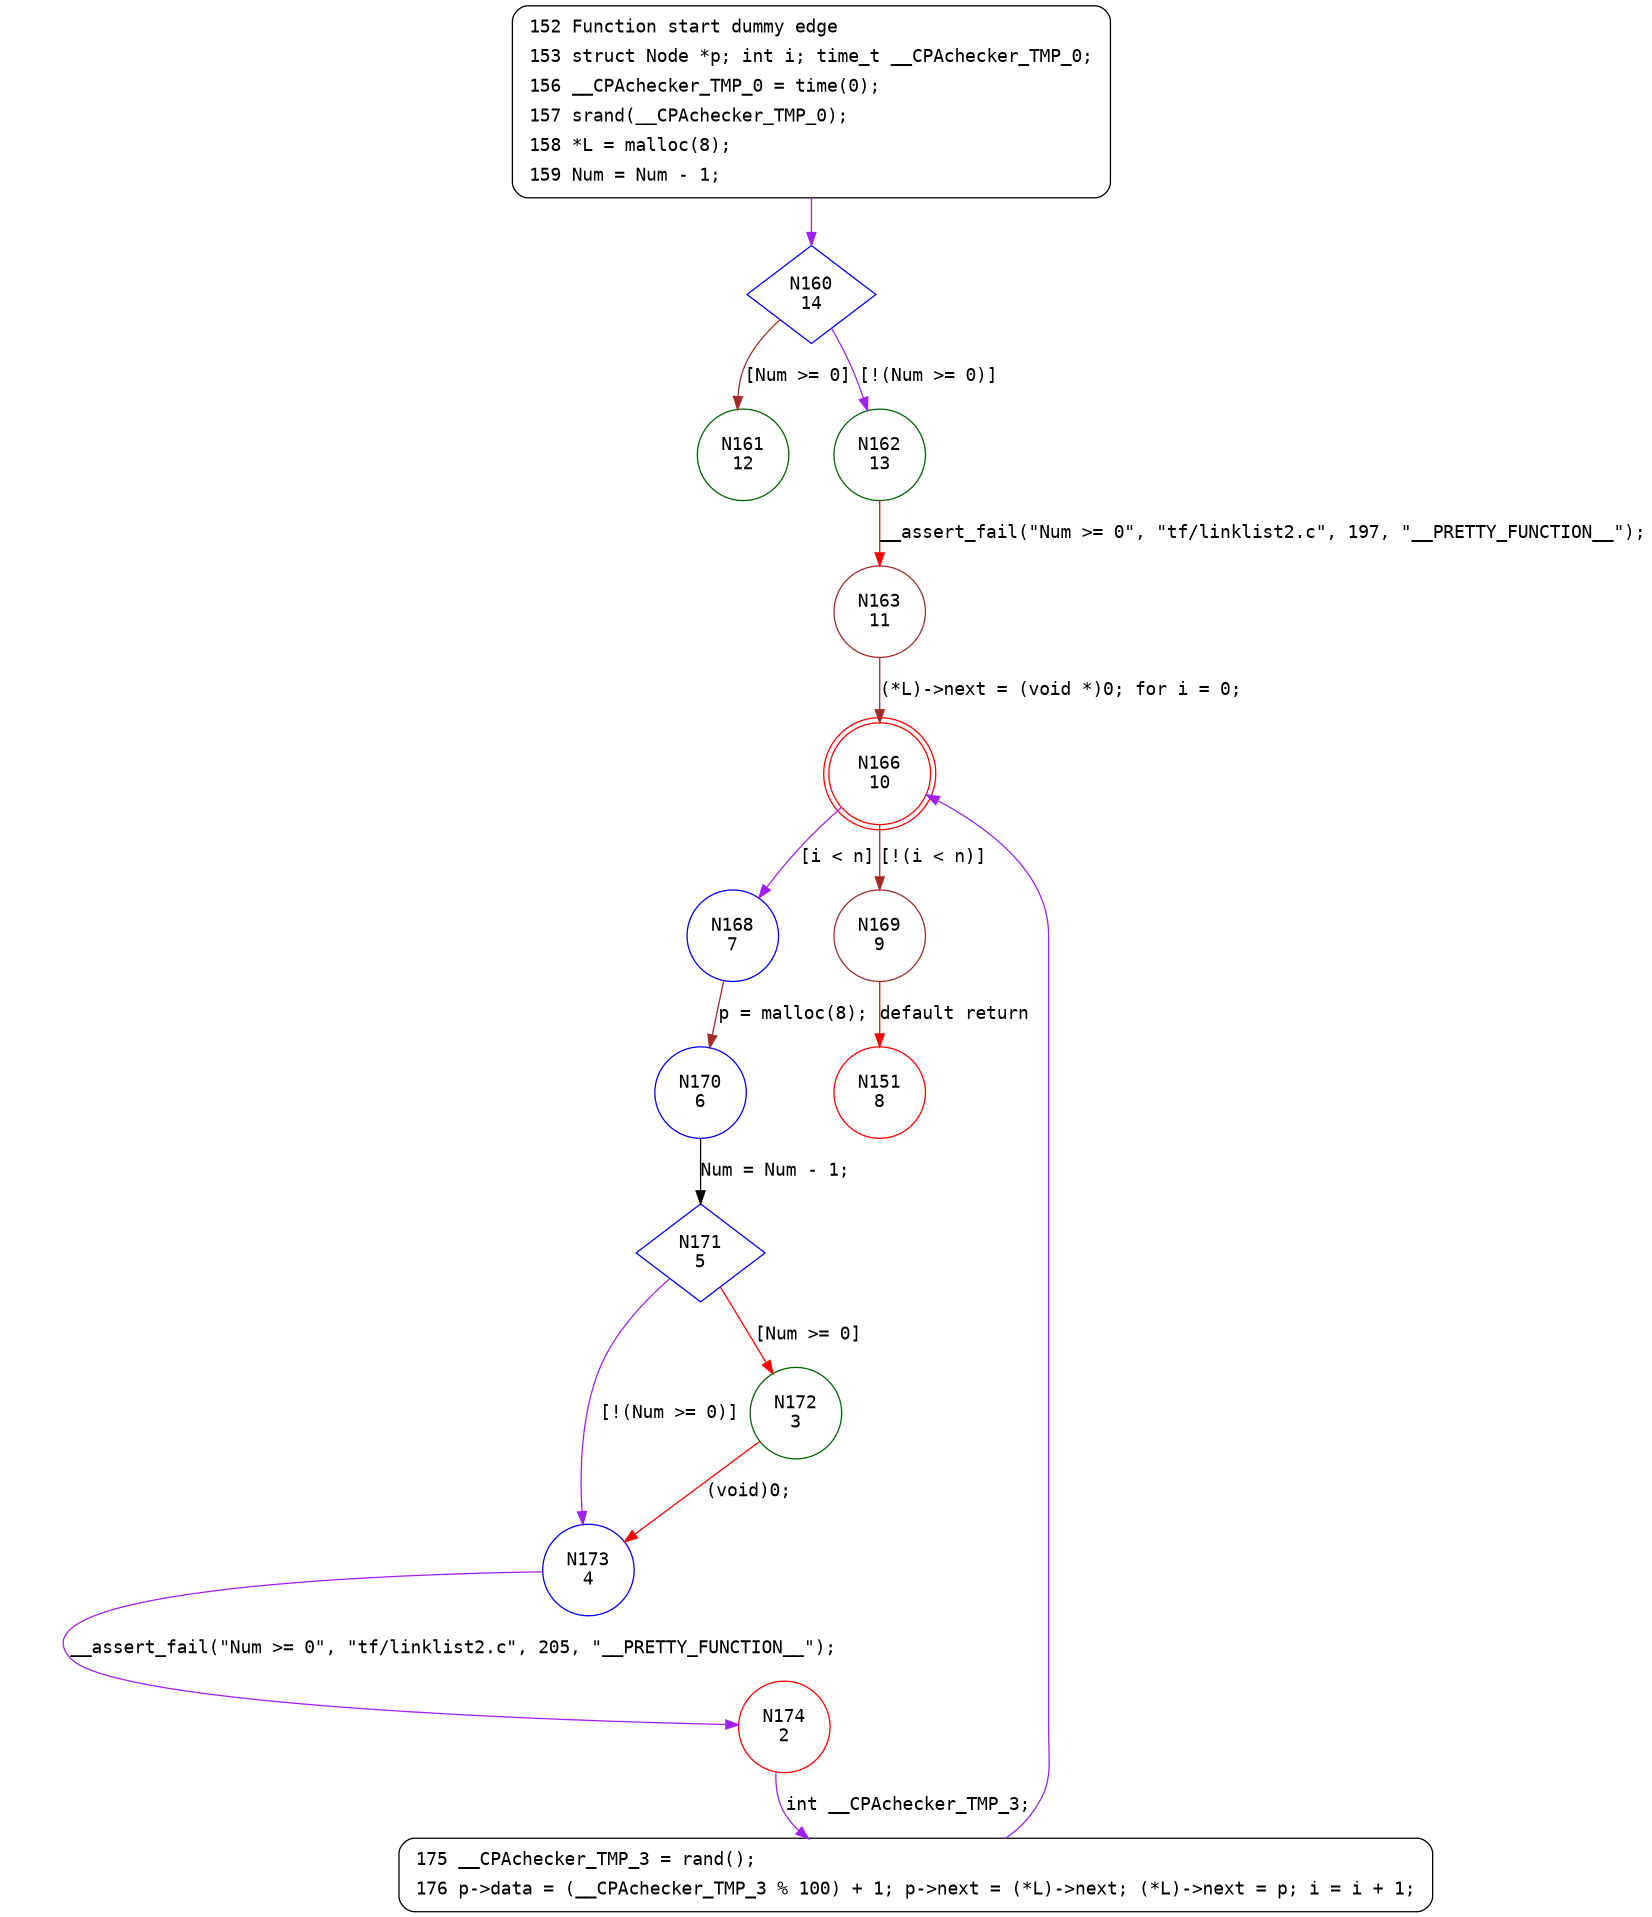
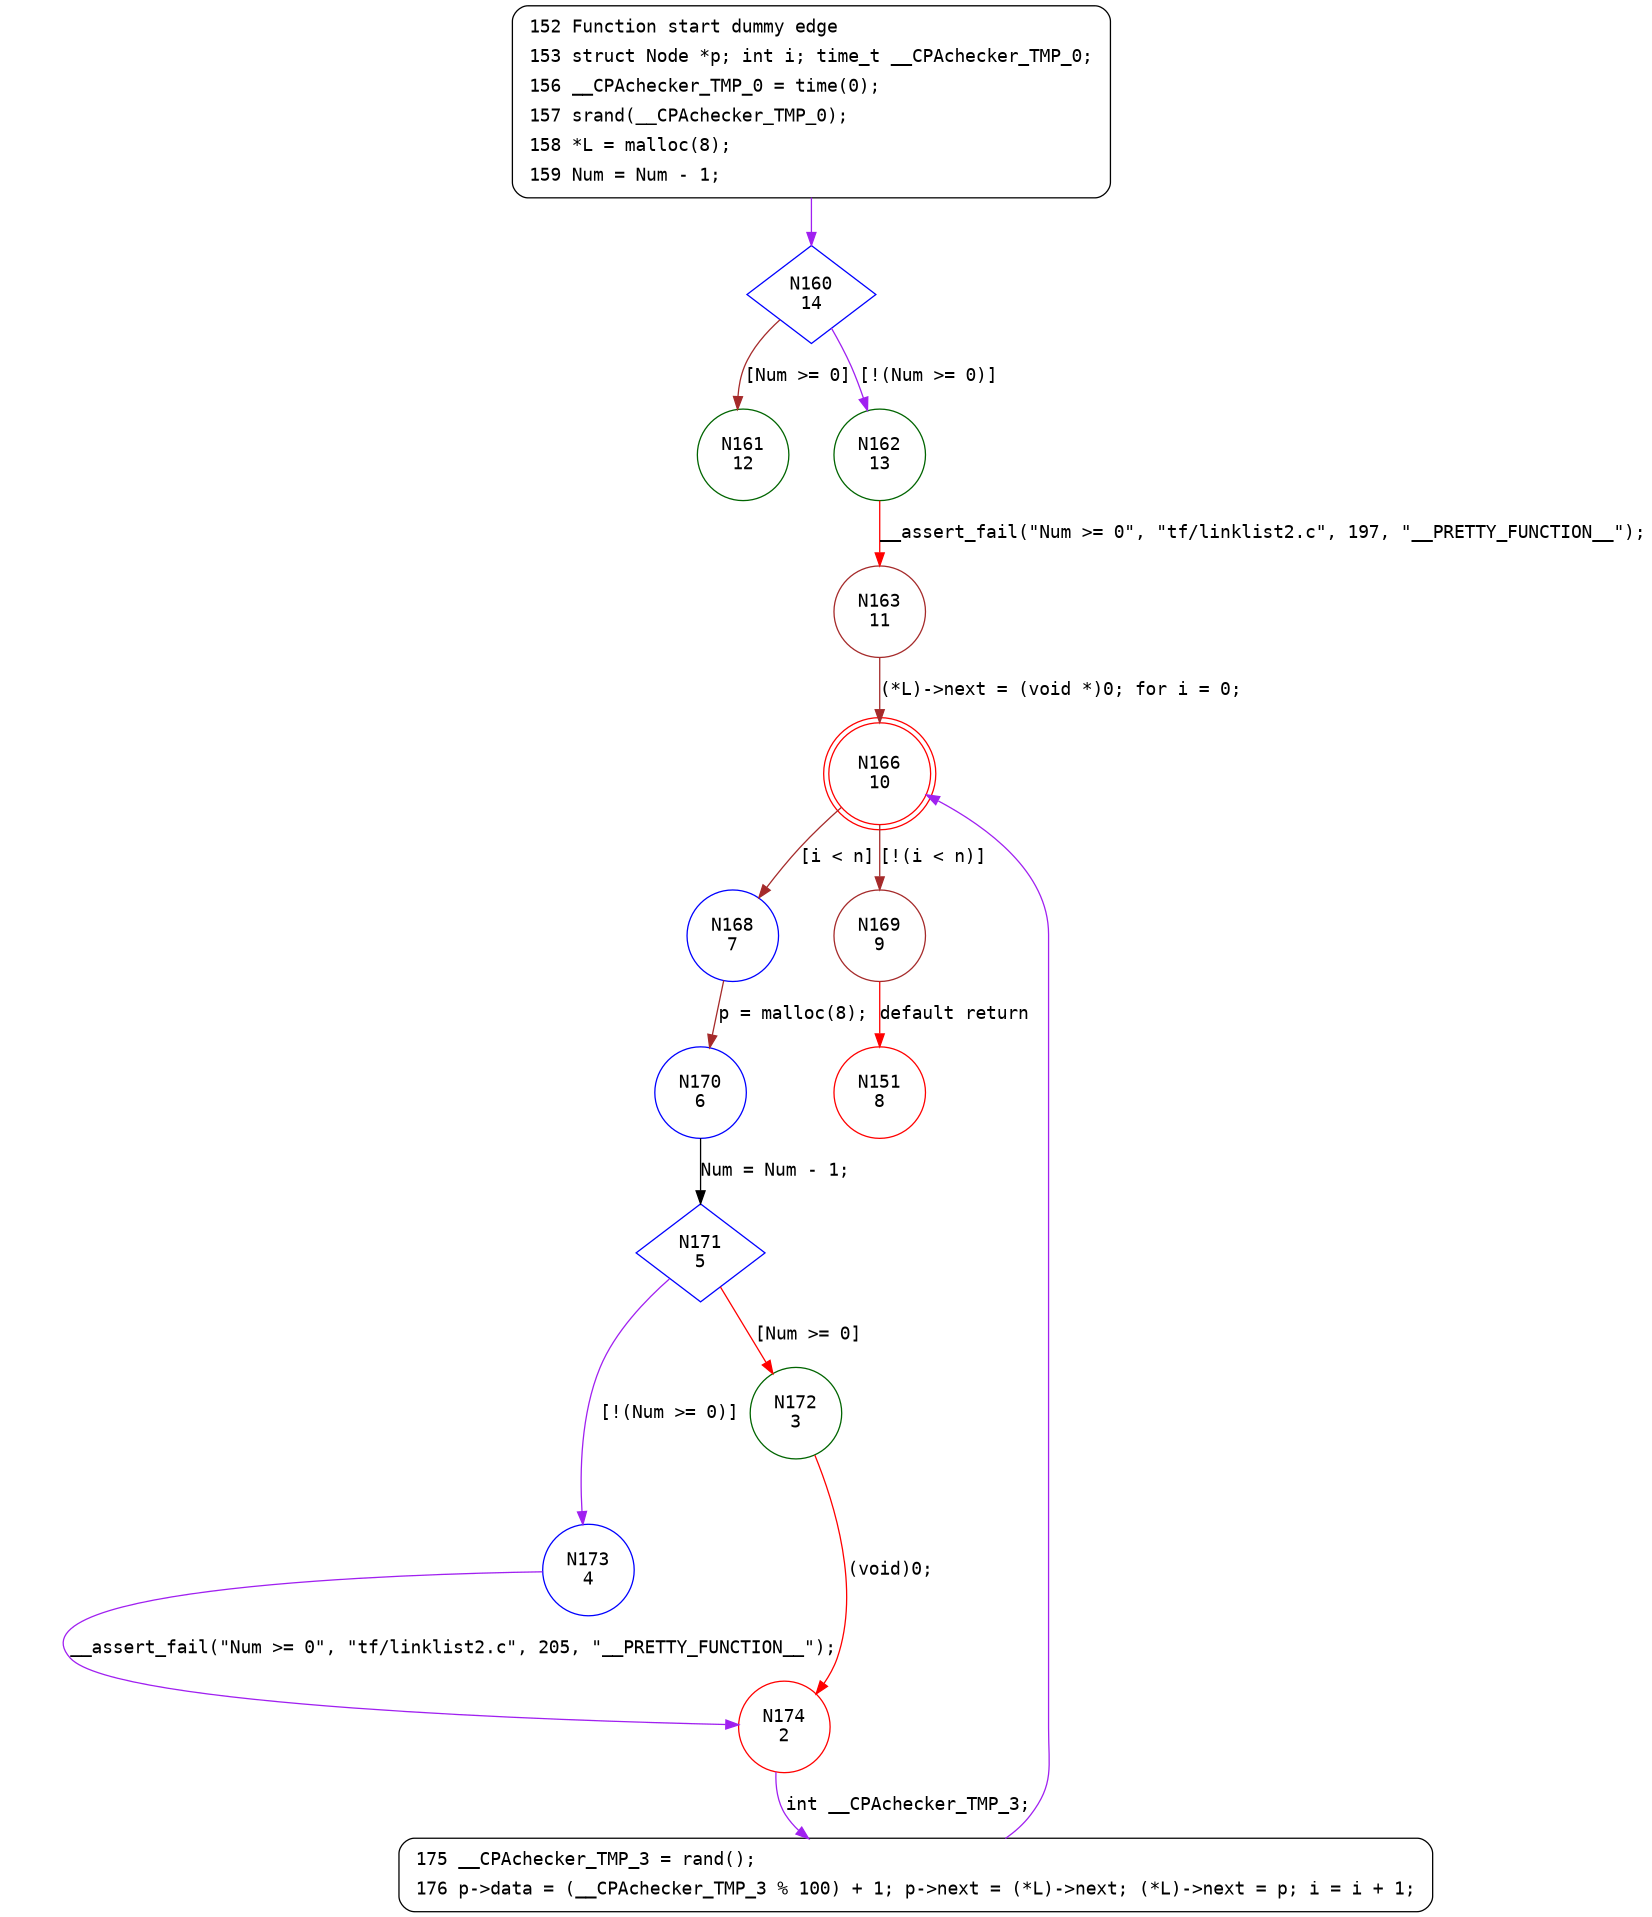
(802, 845) -> (802, 845)
(698, 1488) -> (845, 1569)
